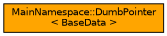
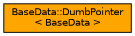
(84, 18) -> (68, 18)
